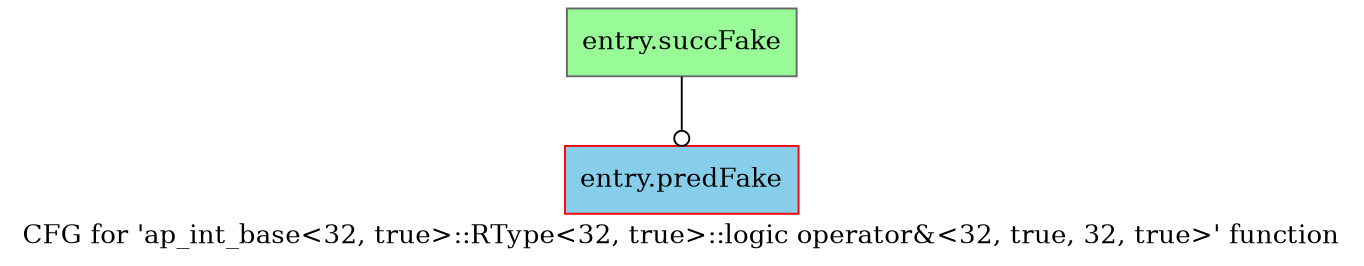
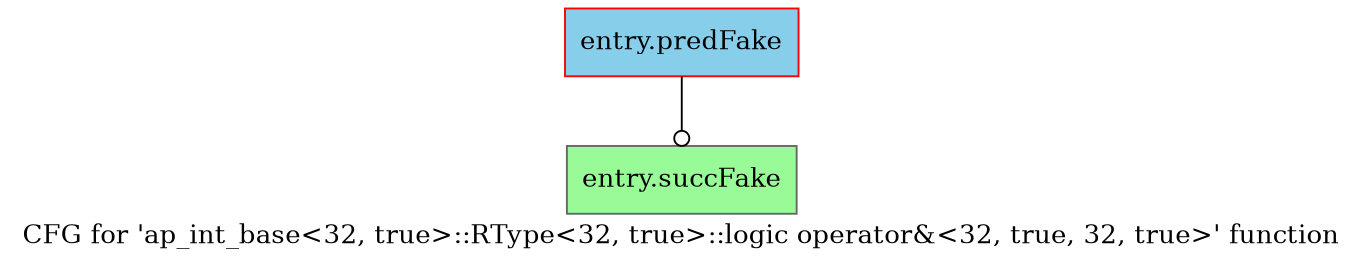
(682, 104) -> (682, 104)
